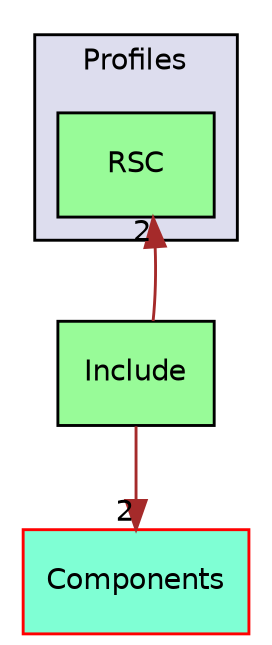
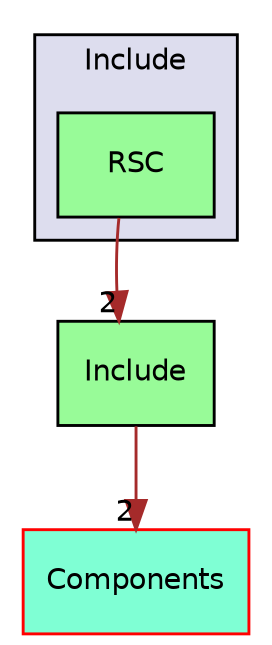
(136, 62) -> (136, 62)
(155, 284) -> (117, 259)
